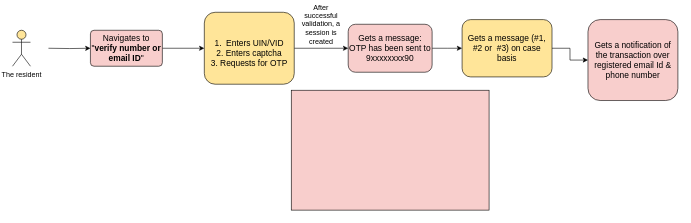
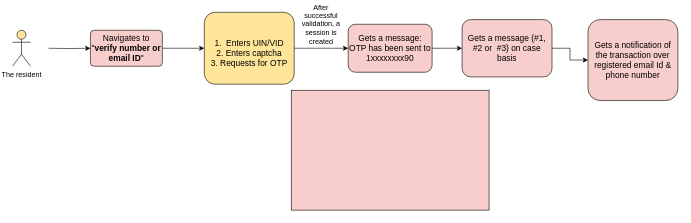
(390, 48) -> (390, 48)
(507, 48) -> (507, 48)
